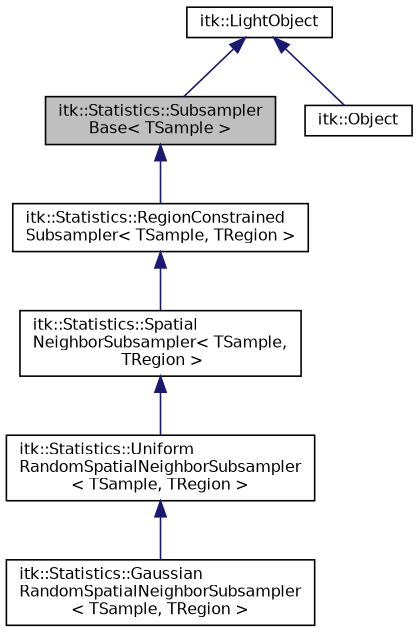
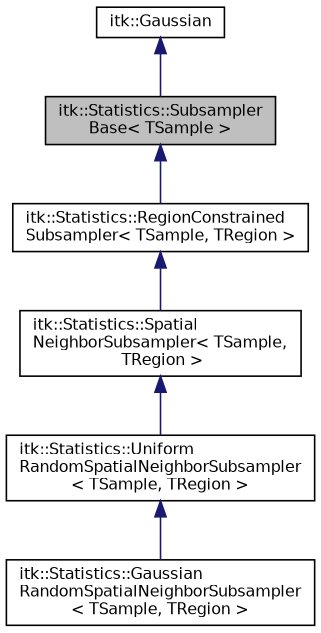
(260, 22) -> (161, 22)
(359, 121) -> none
